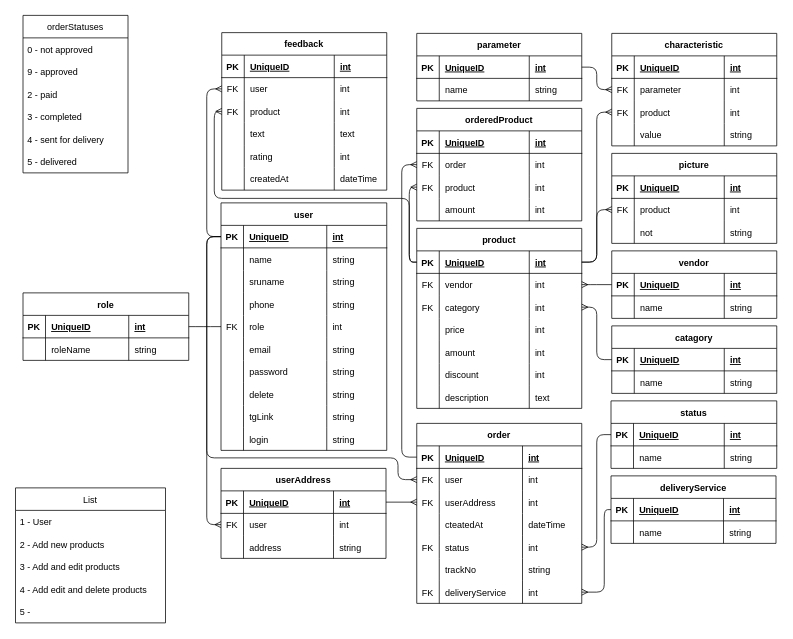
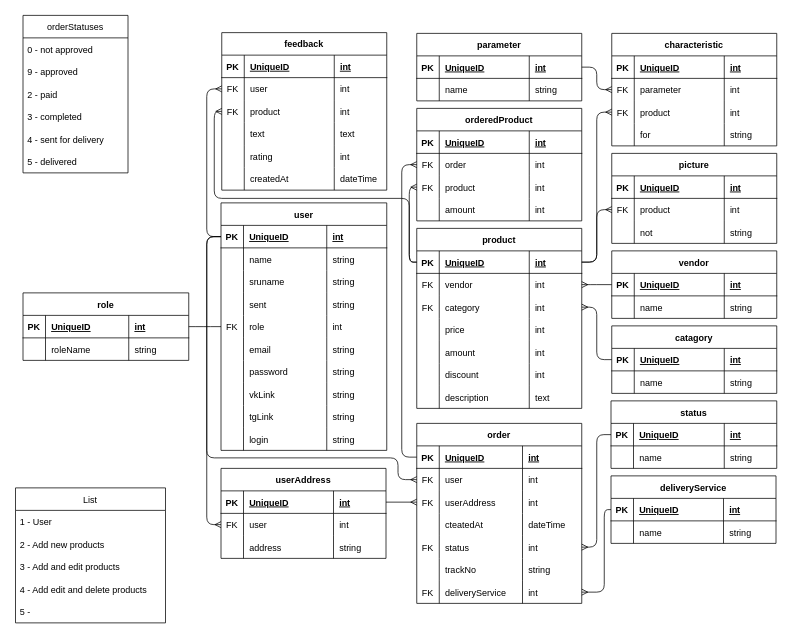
(651, 135) -> (647, 135)
(262, 305) -> (259, 305)
(263, 395) -> (263, 395)
